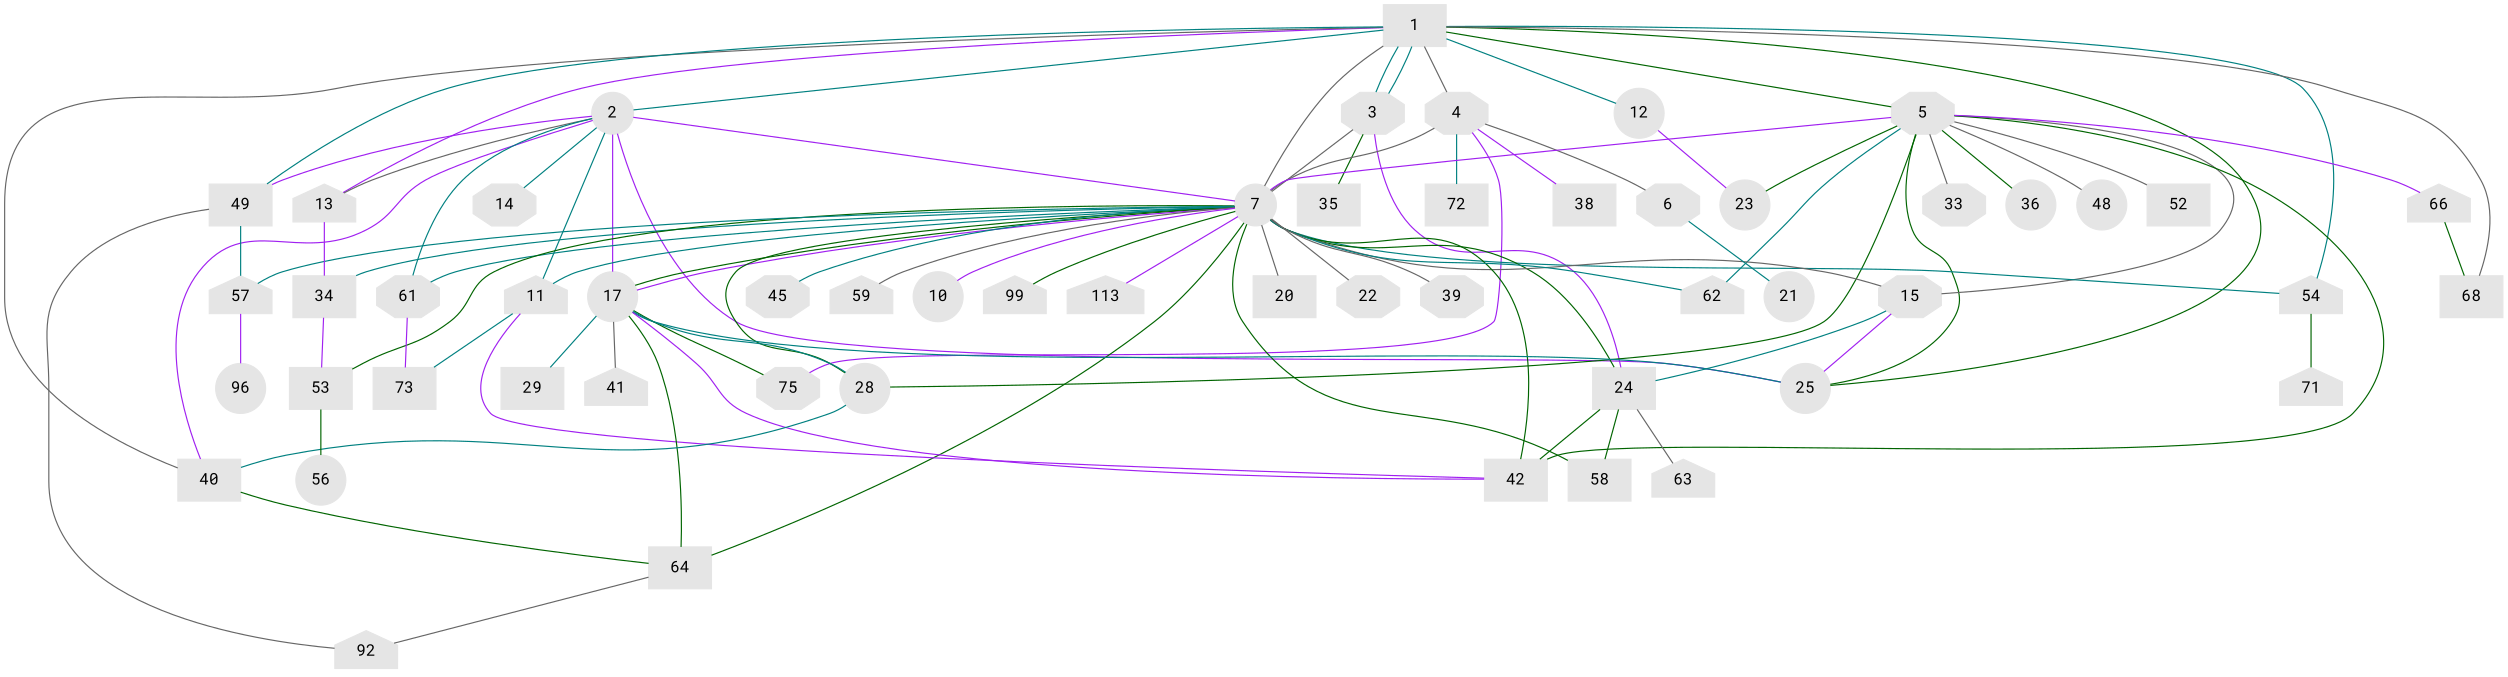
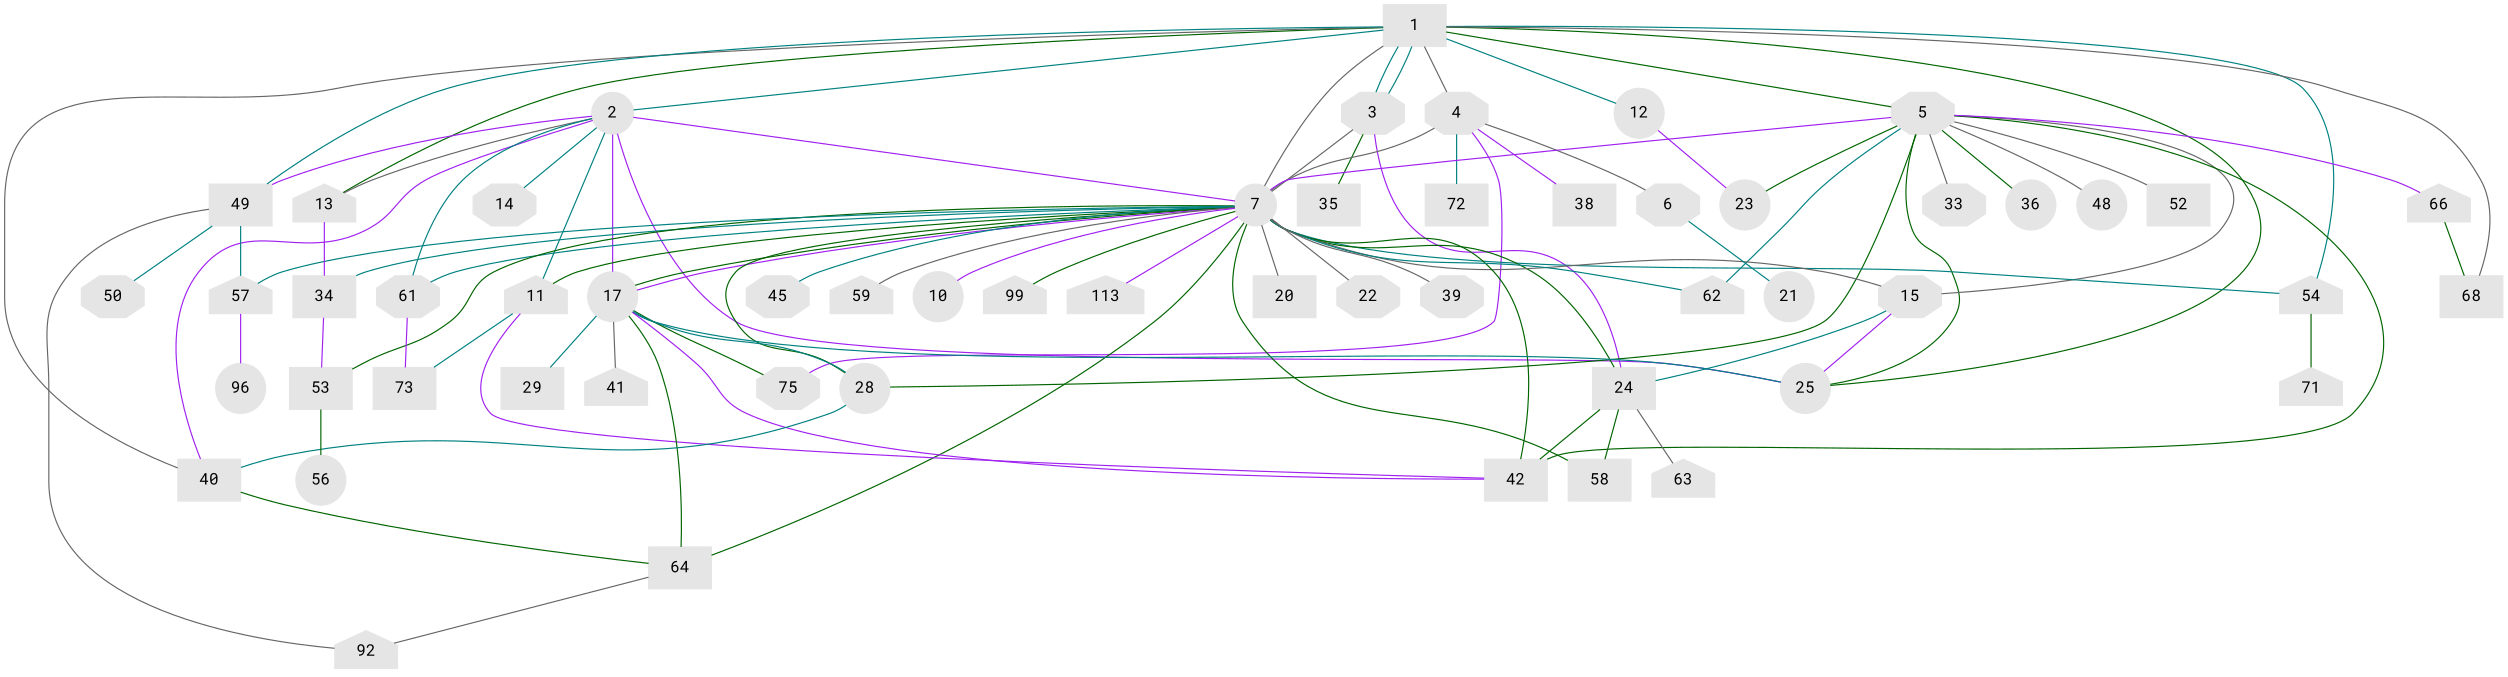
(851, 55) -> (851, 55)
(805, 236) -> (805, 236)
none -> (113, 297)
